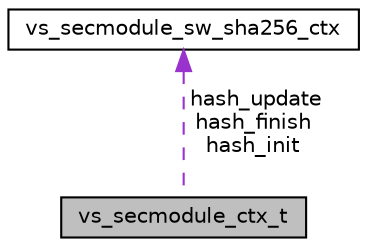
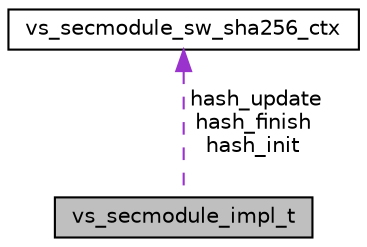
(184, 217) -> (184, 217)
